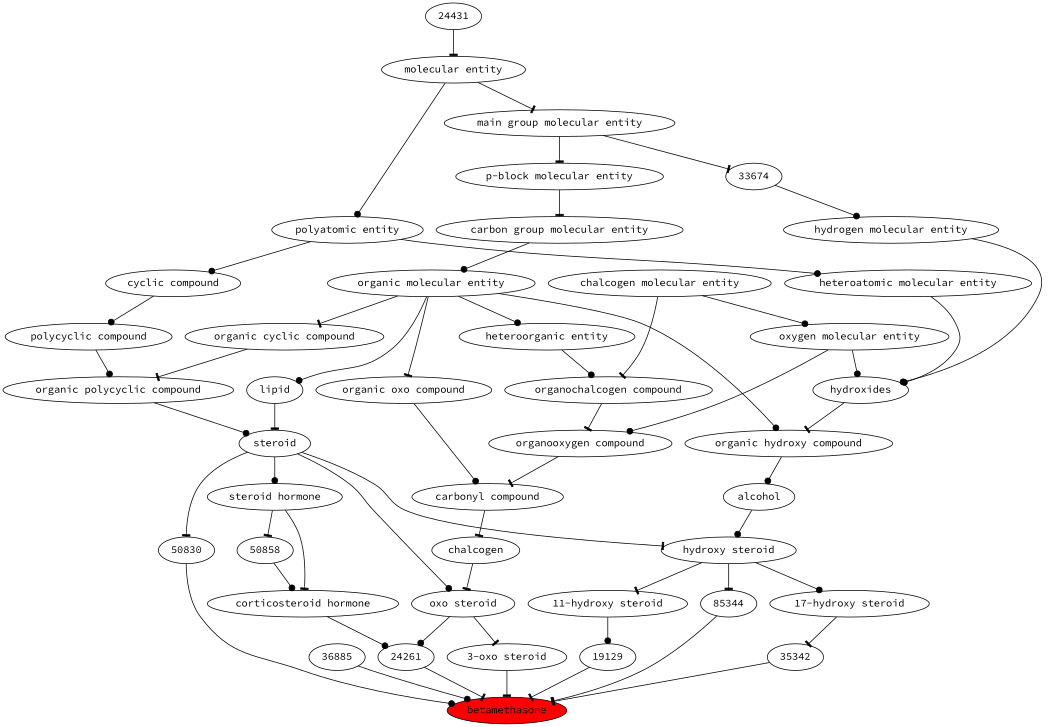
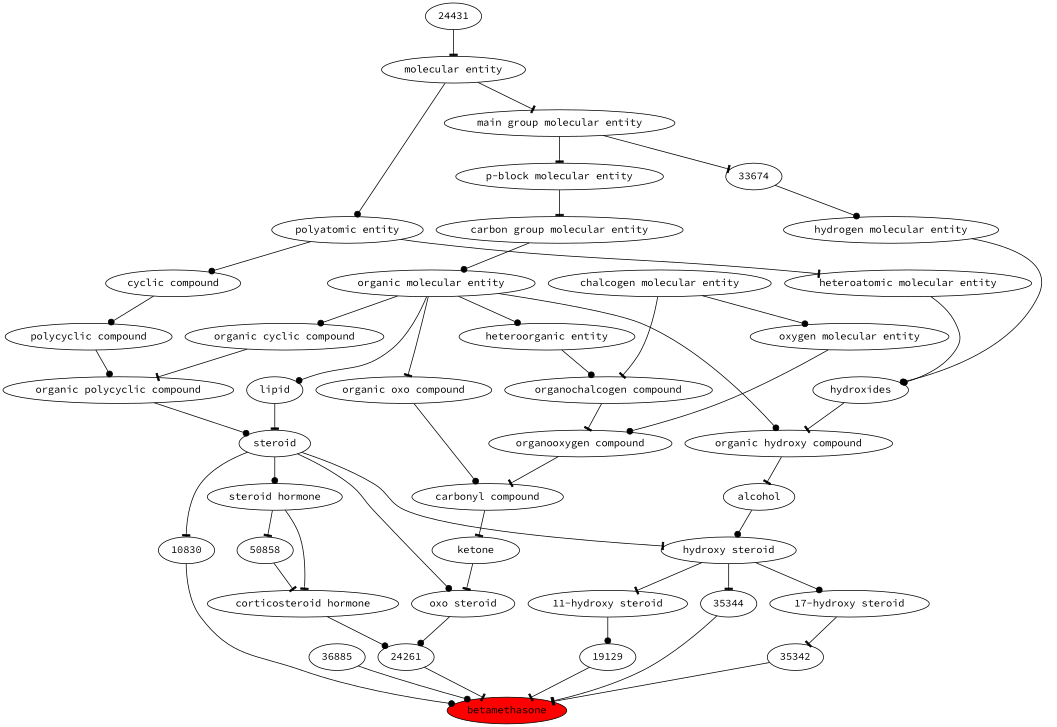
(609, 259) -> (609, 259)
(360, 309) -> (360, 309)
(855, 361) -> none
(775, 469) -> (775, 469)
(187, 550) -> (187, 550)
(476, 550) -> (476, 550)
(283, 575) -> (283, 575)
(729, 604) -> (729, 604)
(507, 657) -> none
